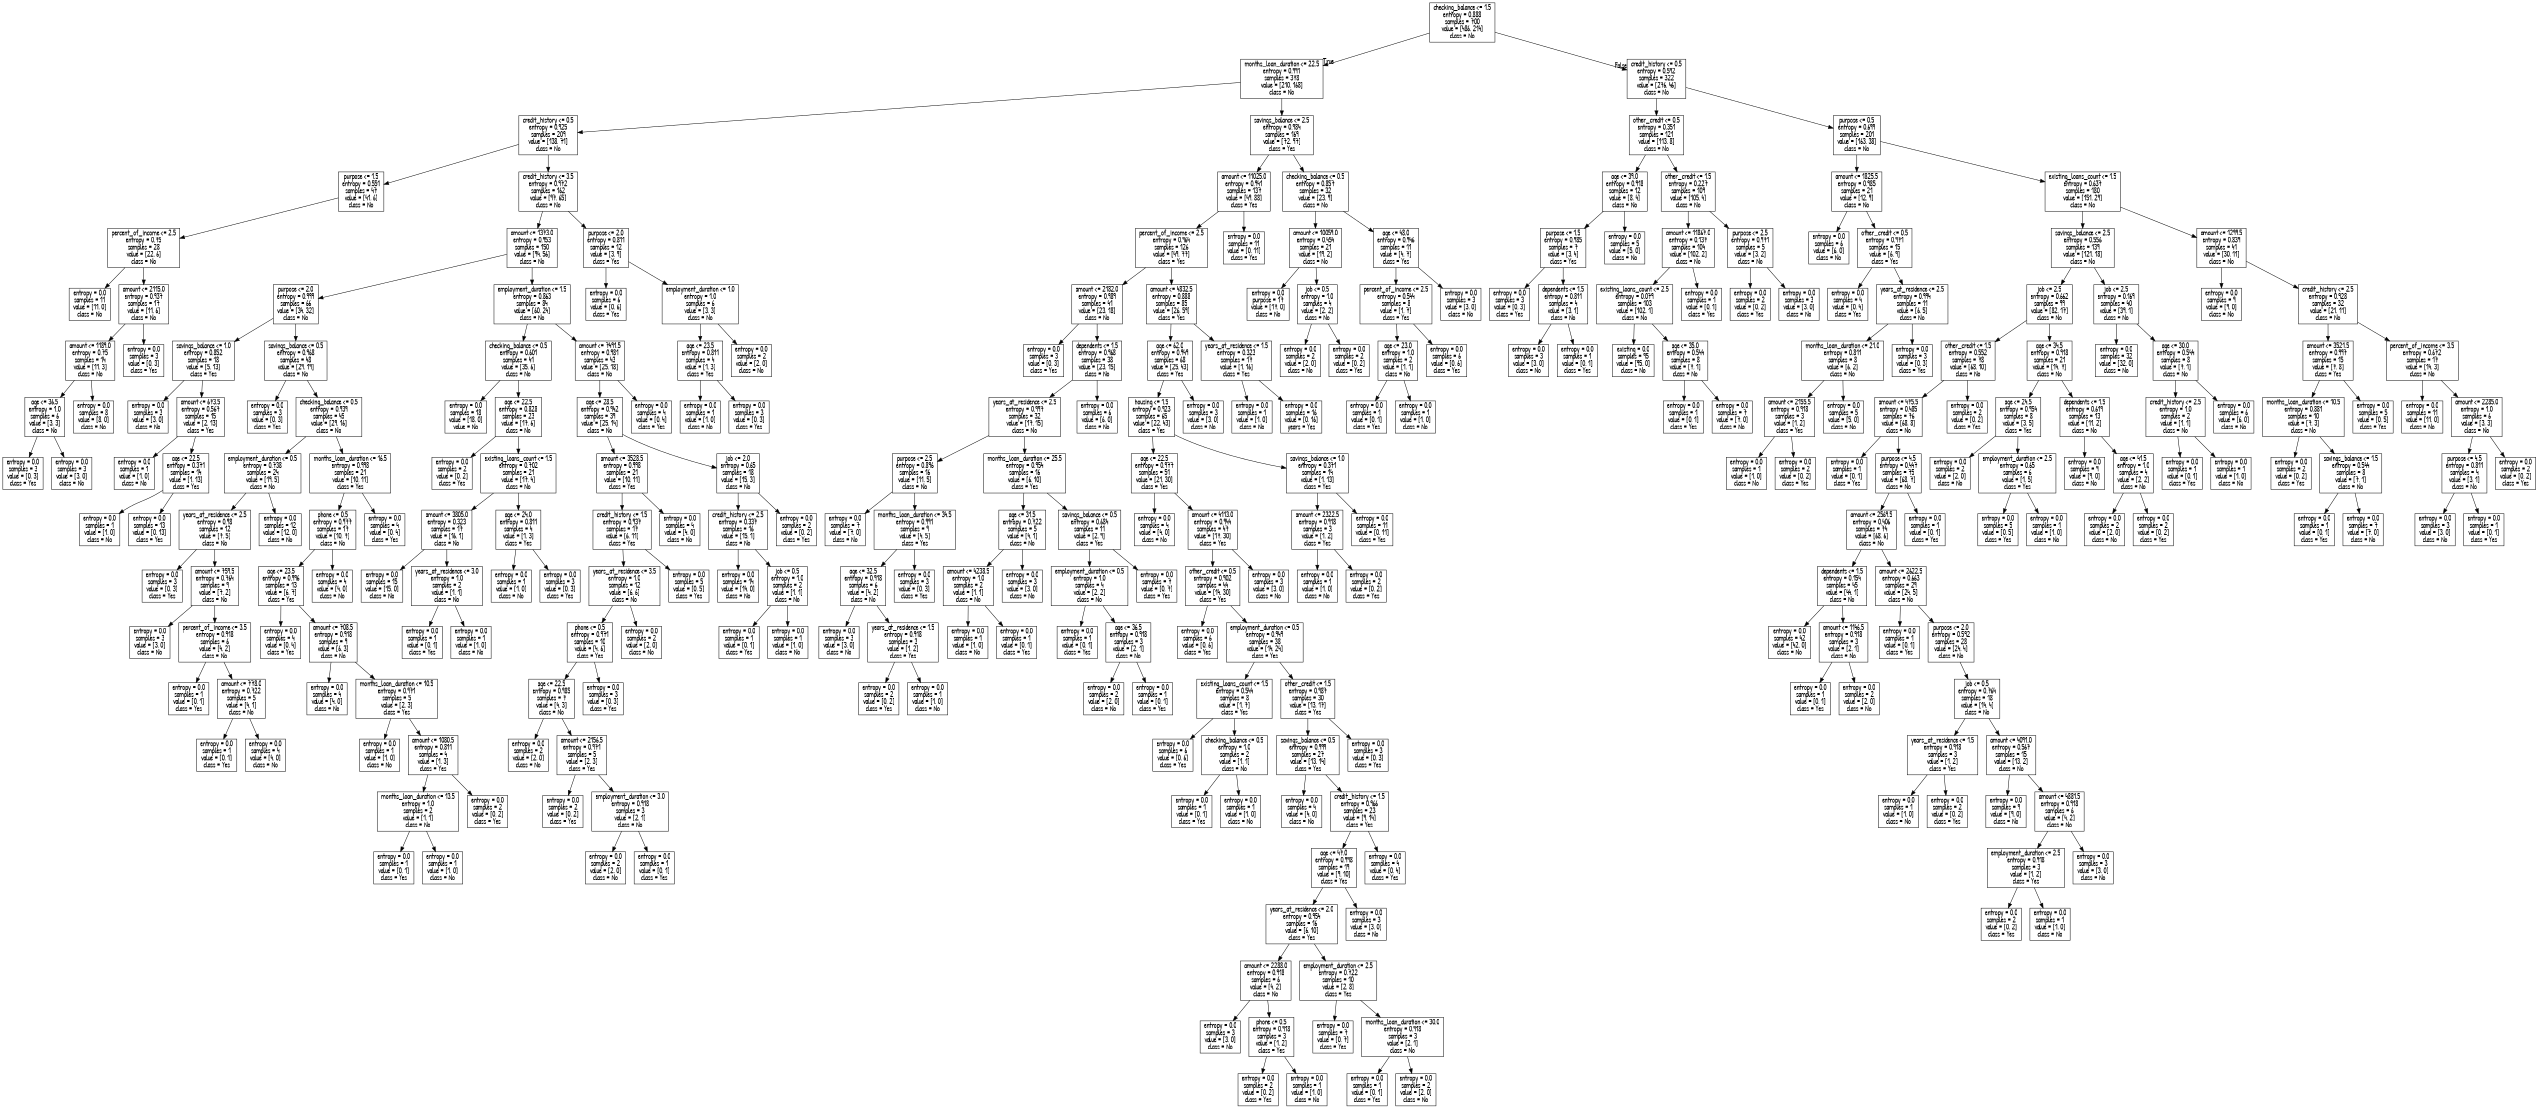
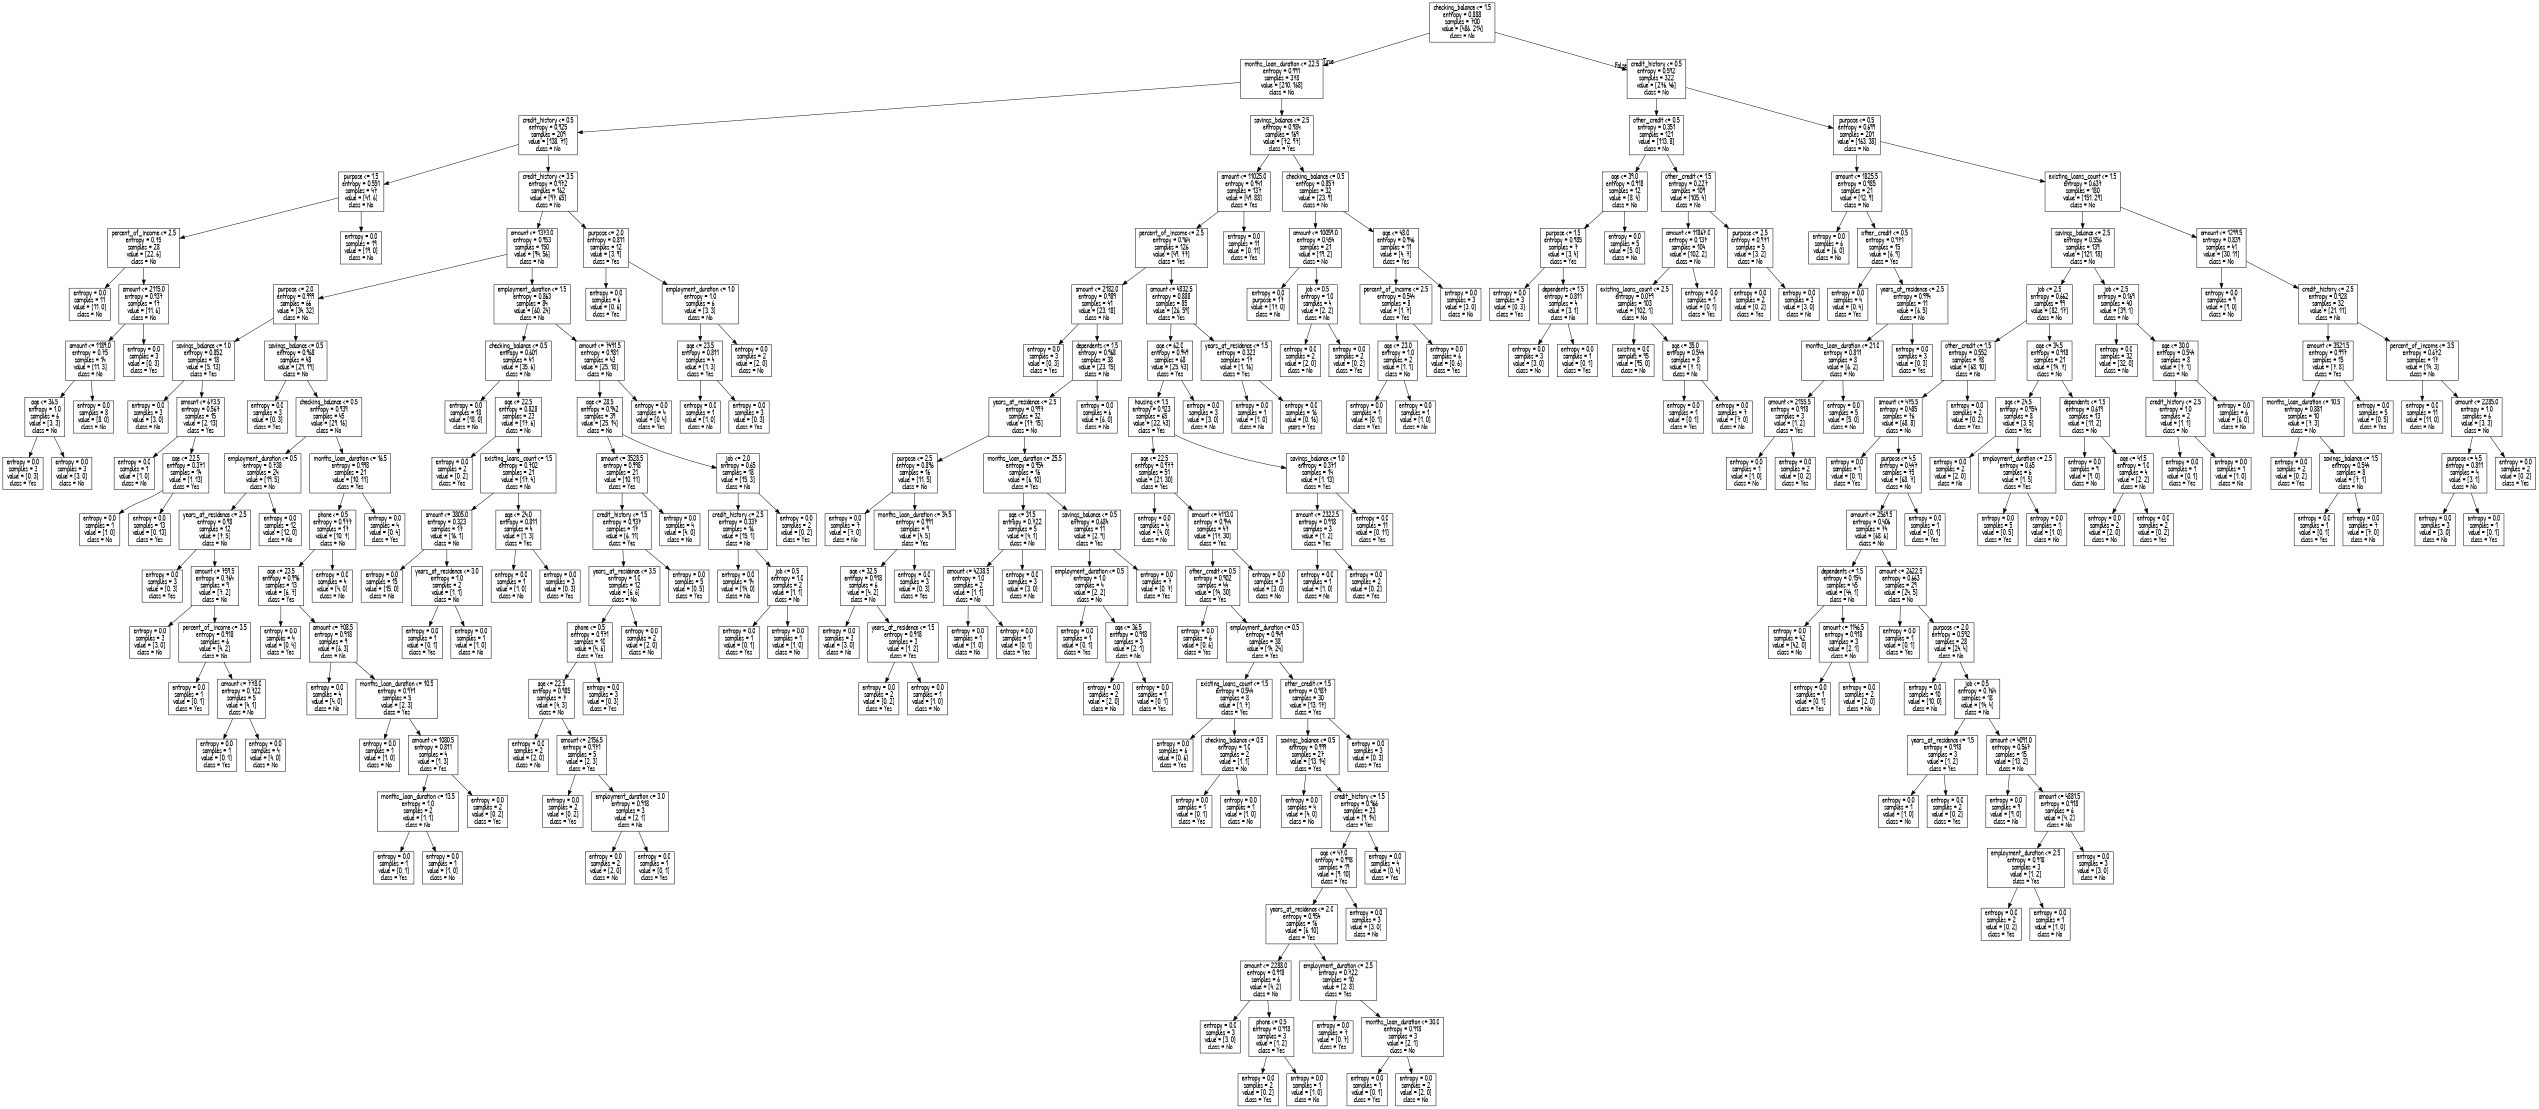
none -> (361, 248)
(466, 417) -> (466, 417)
none -> (1925, 699)
